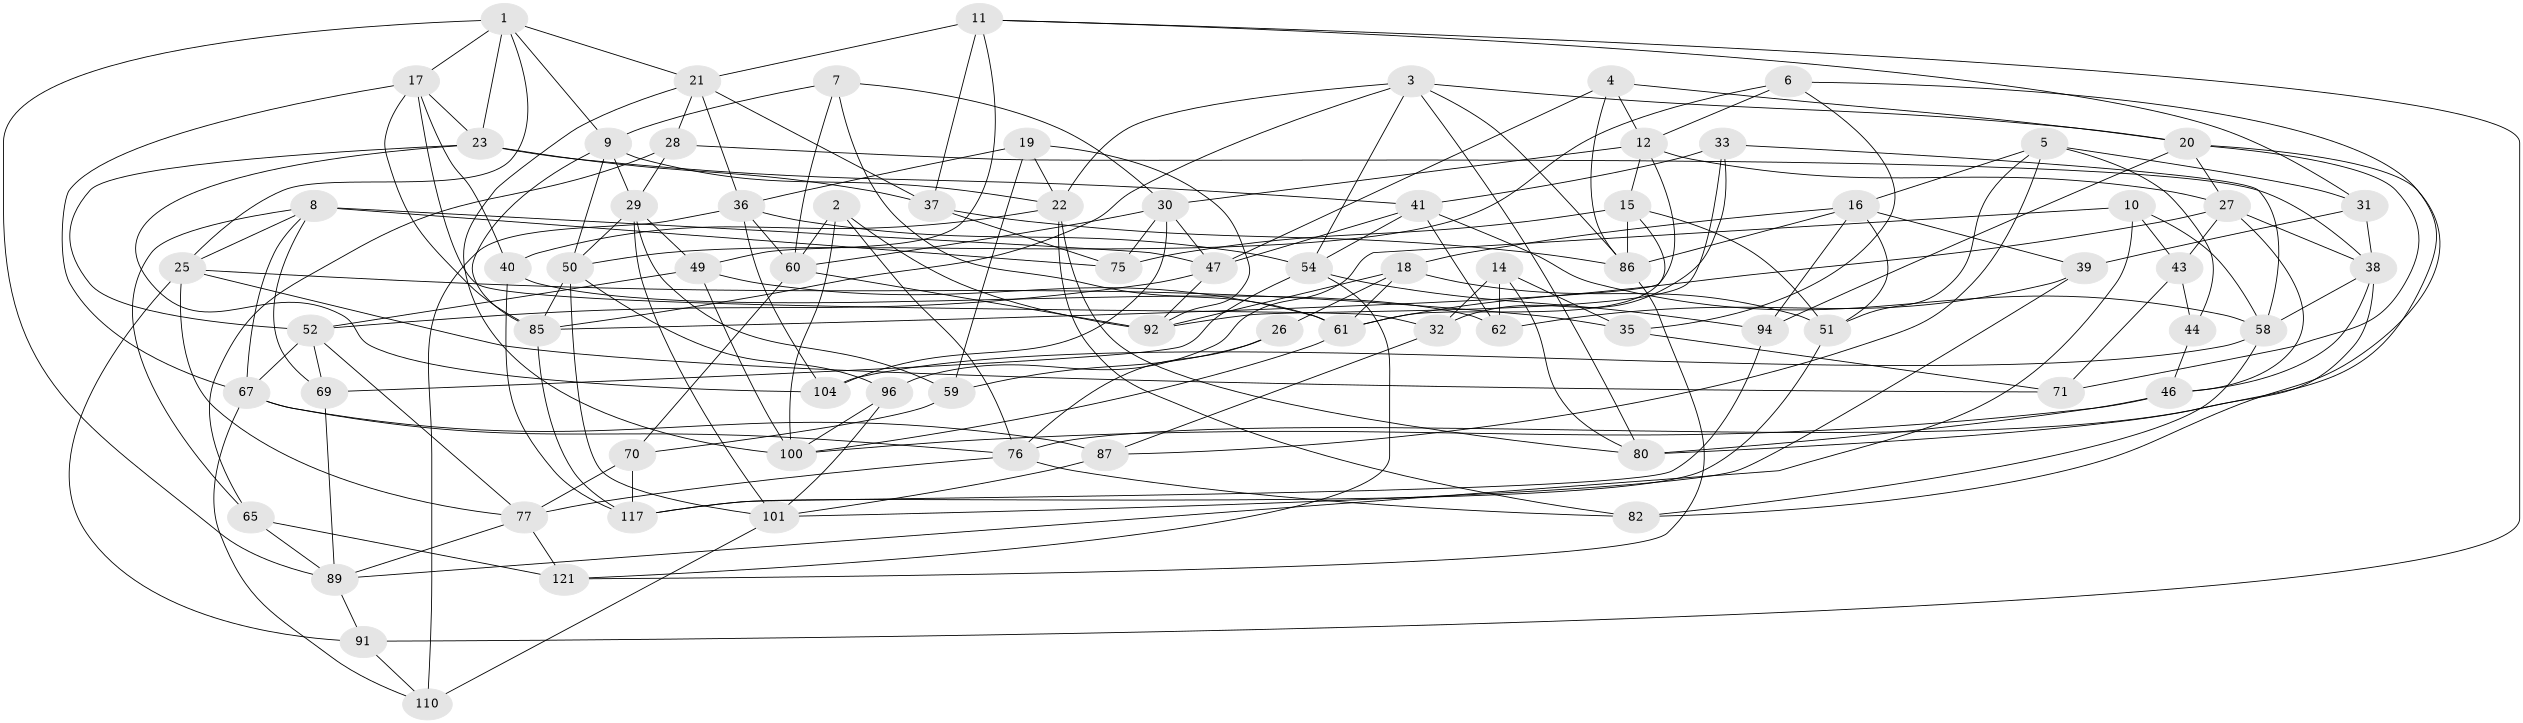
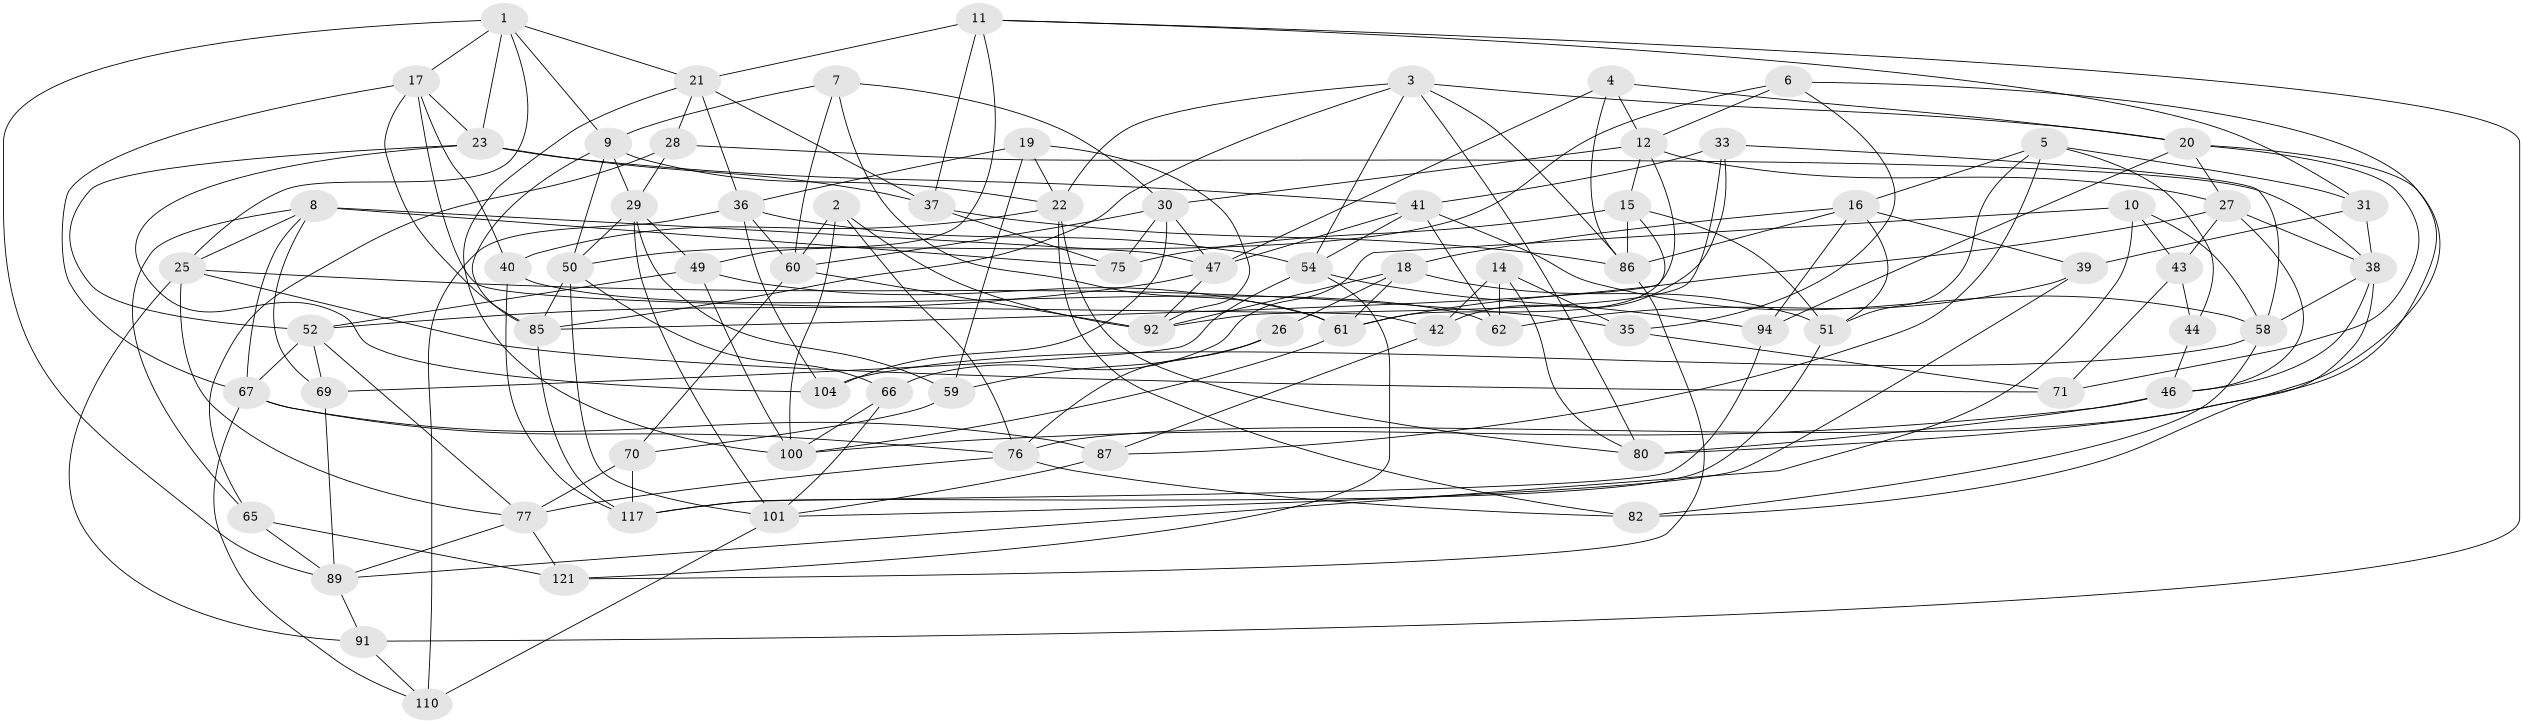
(1437, 331) -> (1437, 331)
(890, 393) -> (890, 393)
